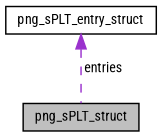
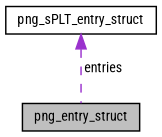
(81, 117) -> (81, 117)
